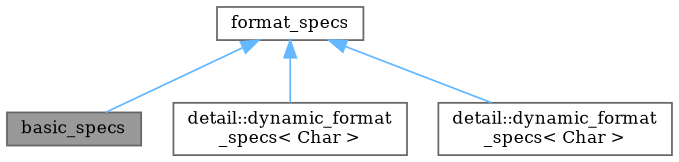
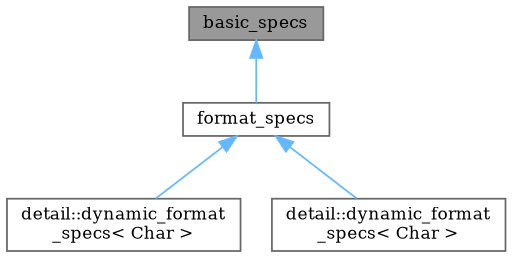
(174, 80) -> (256, 80)
